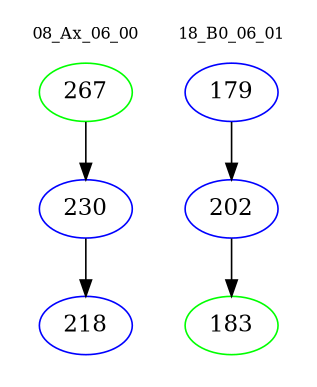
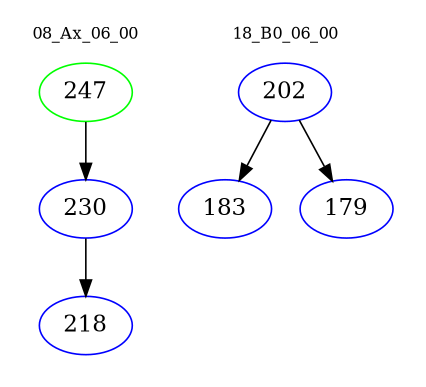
(232, 35) -> (286, 35)
(86, 92) -> (86, 92)
(232, 143) -> (312, 143)
(232, 326) -> (225, 209)
